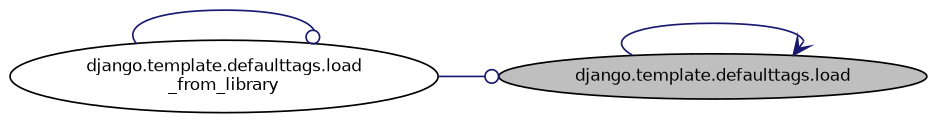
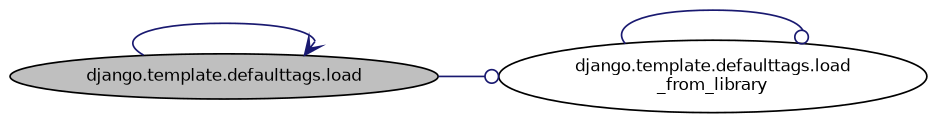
(462, 76) -> (462, 76)
